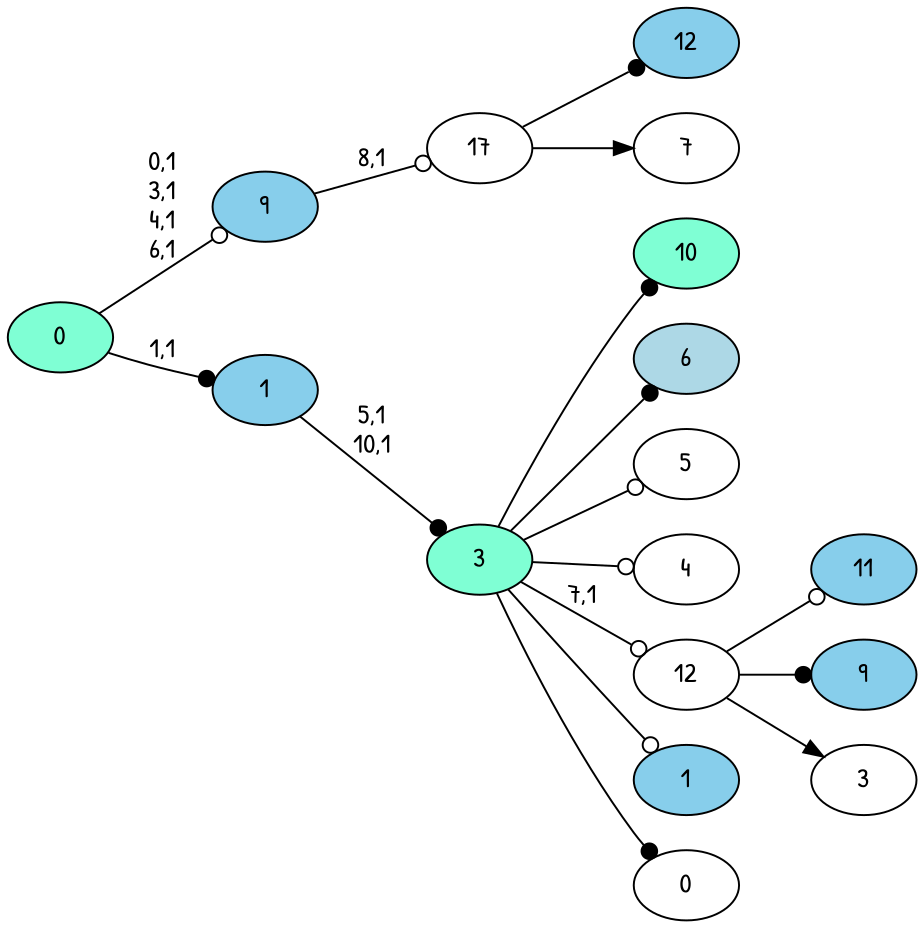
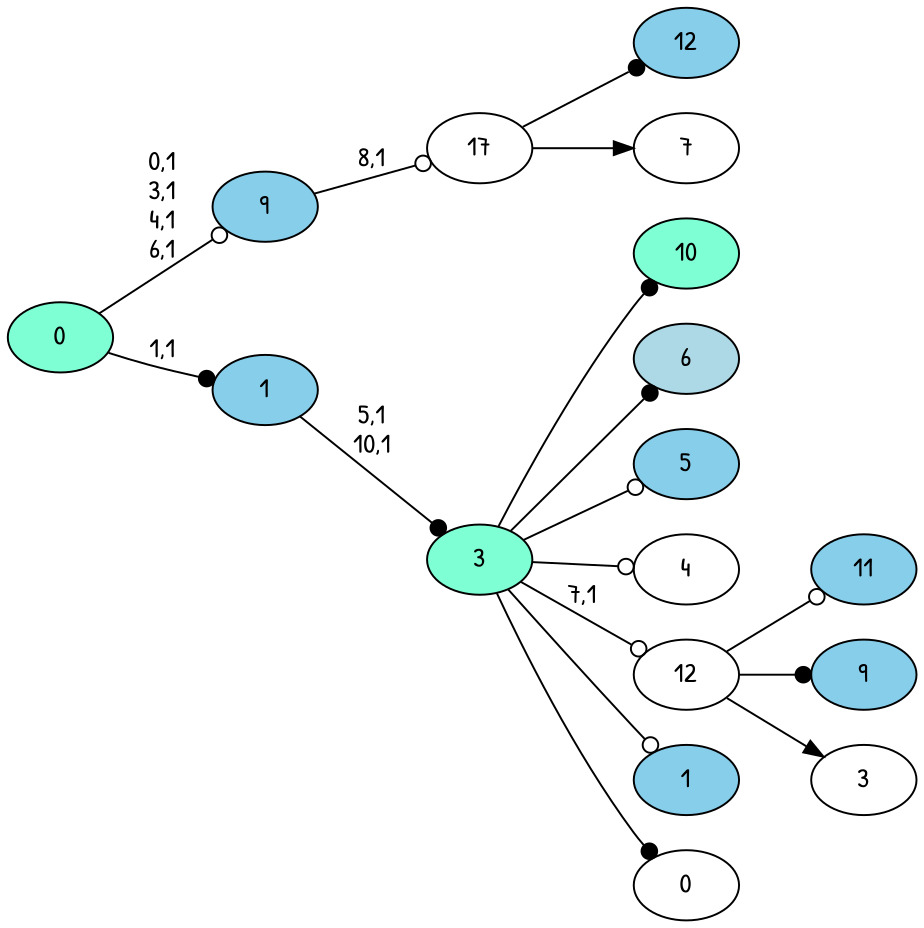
(686, 464) -> (686, 464)
